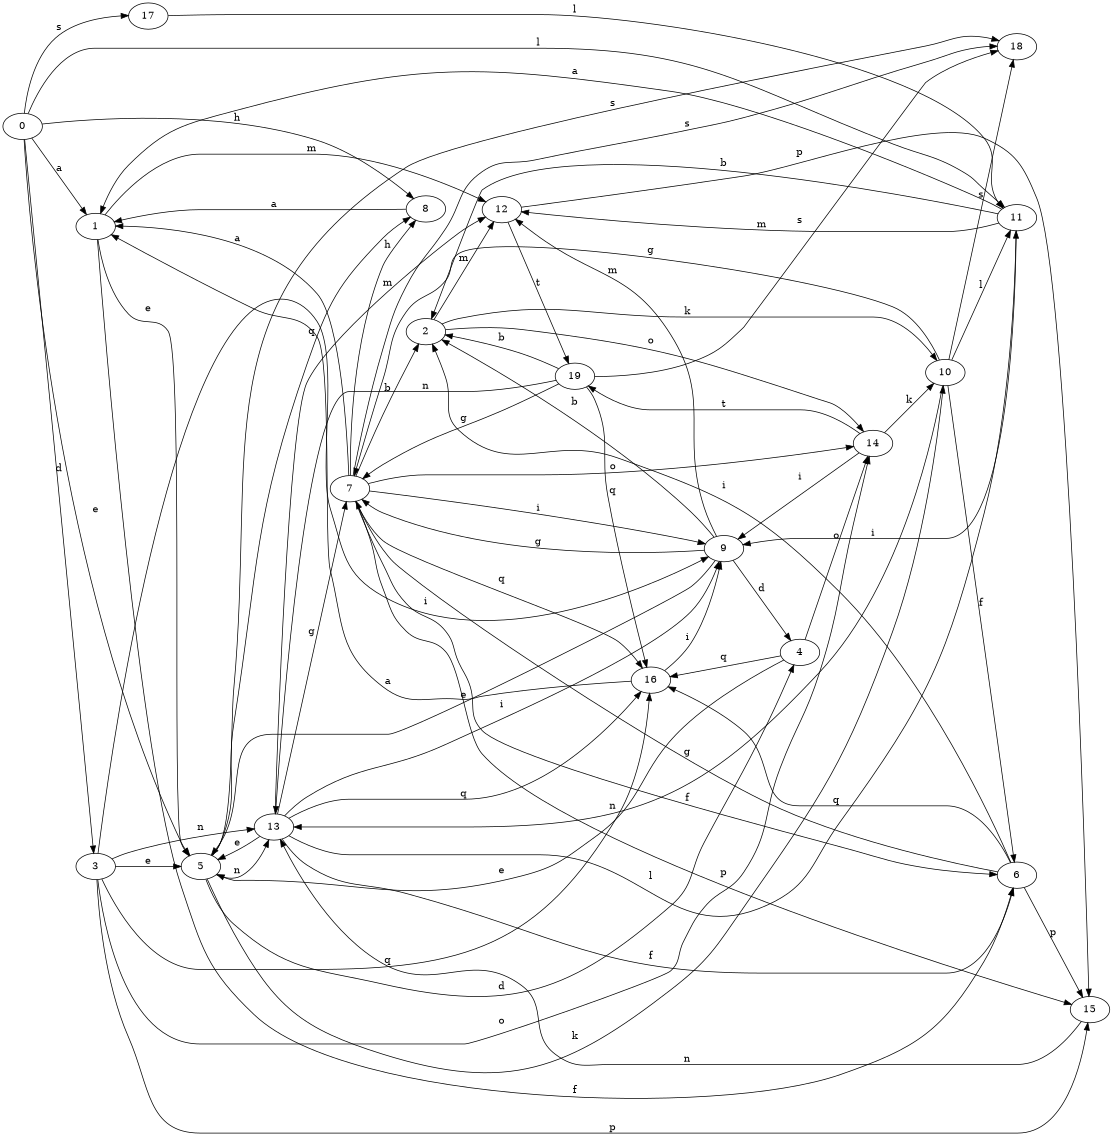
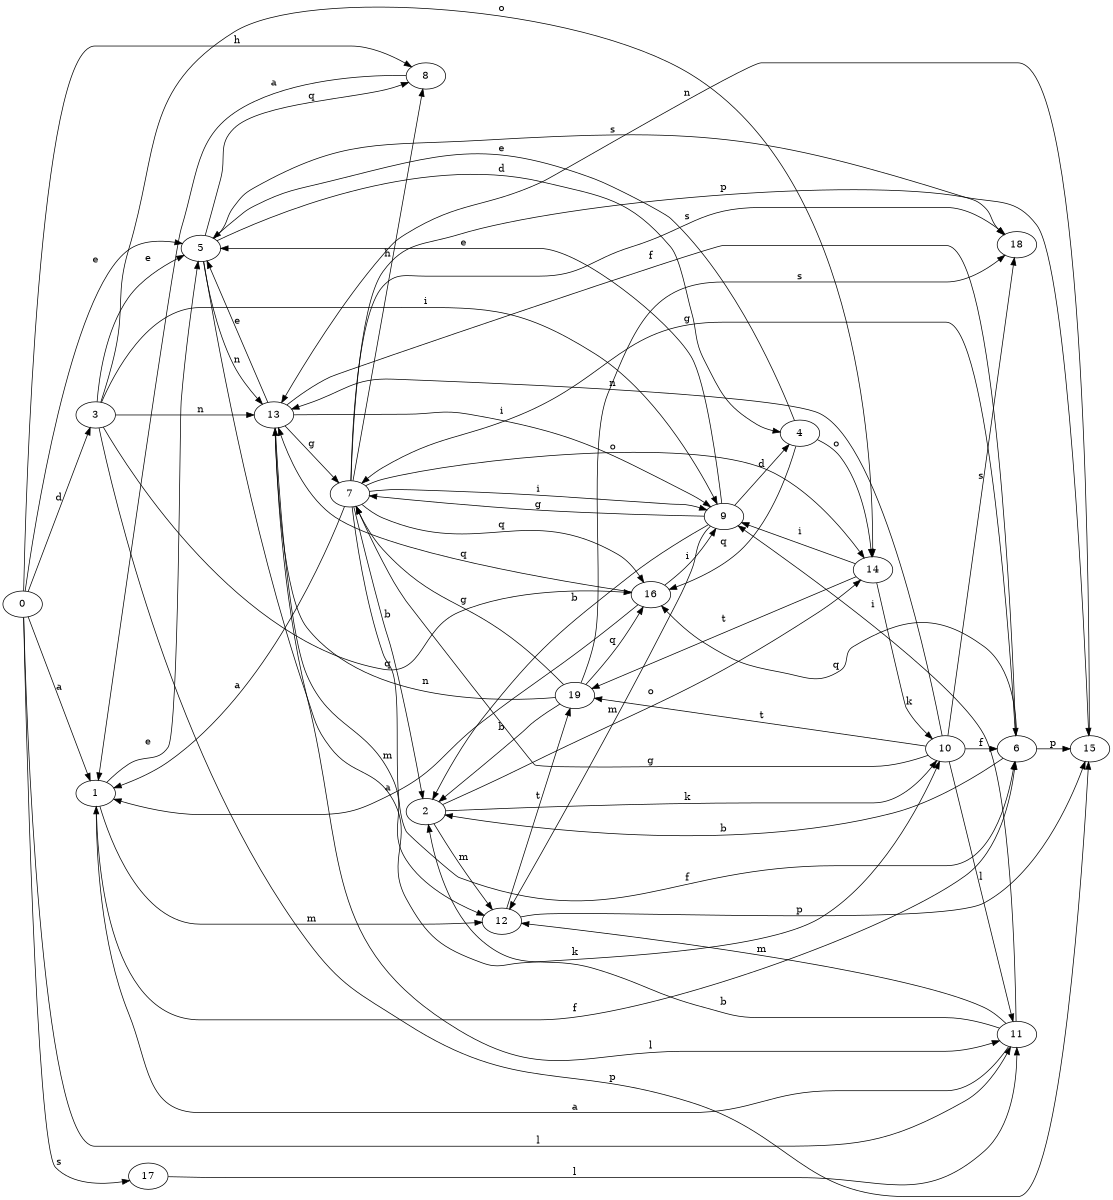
(724, 485) -> (724, 829)
none -> (764, 723)
(478, 798) -> (432, 553)
